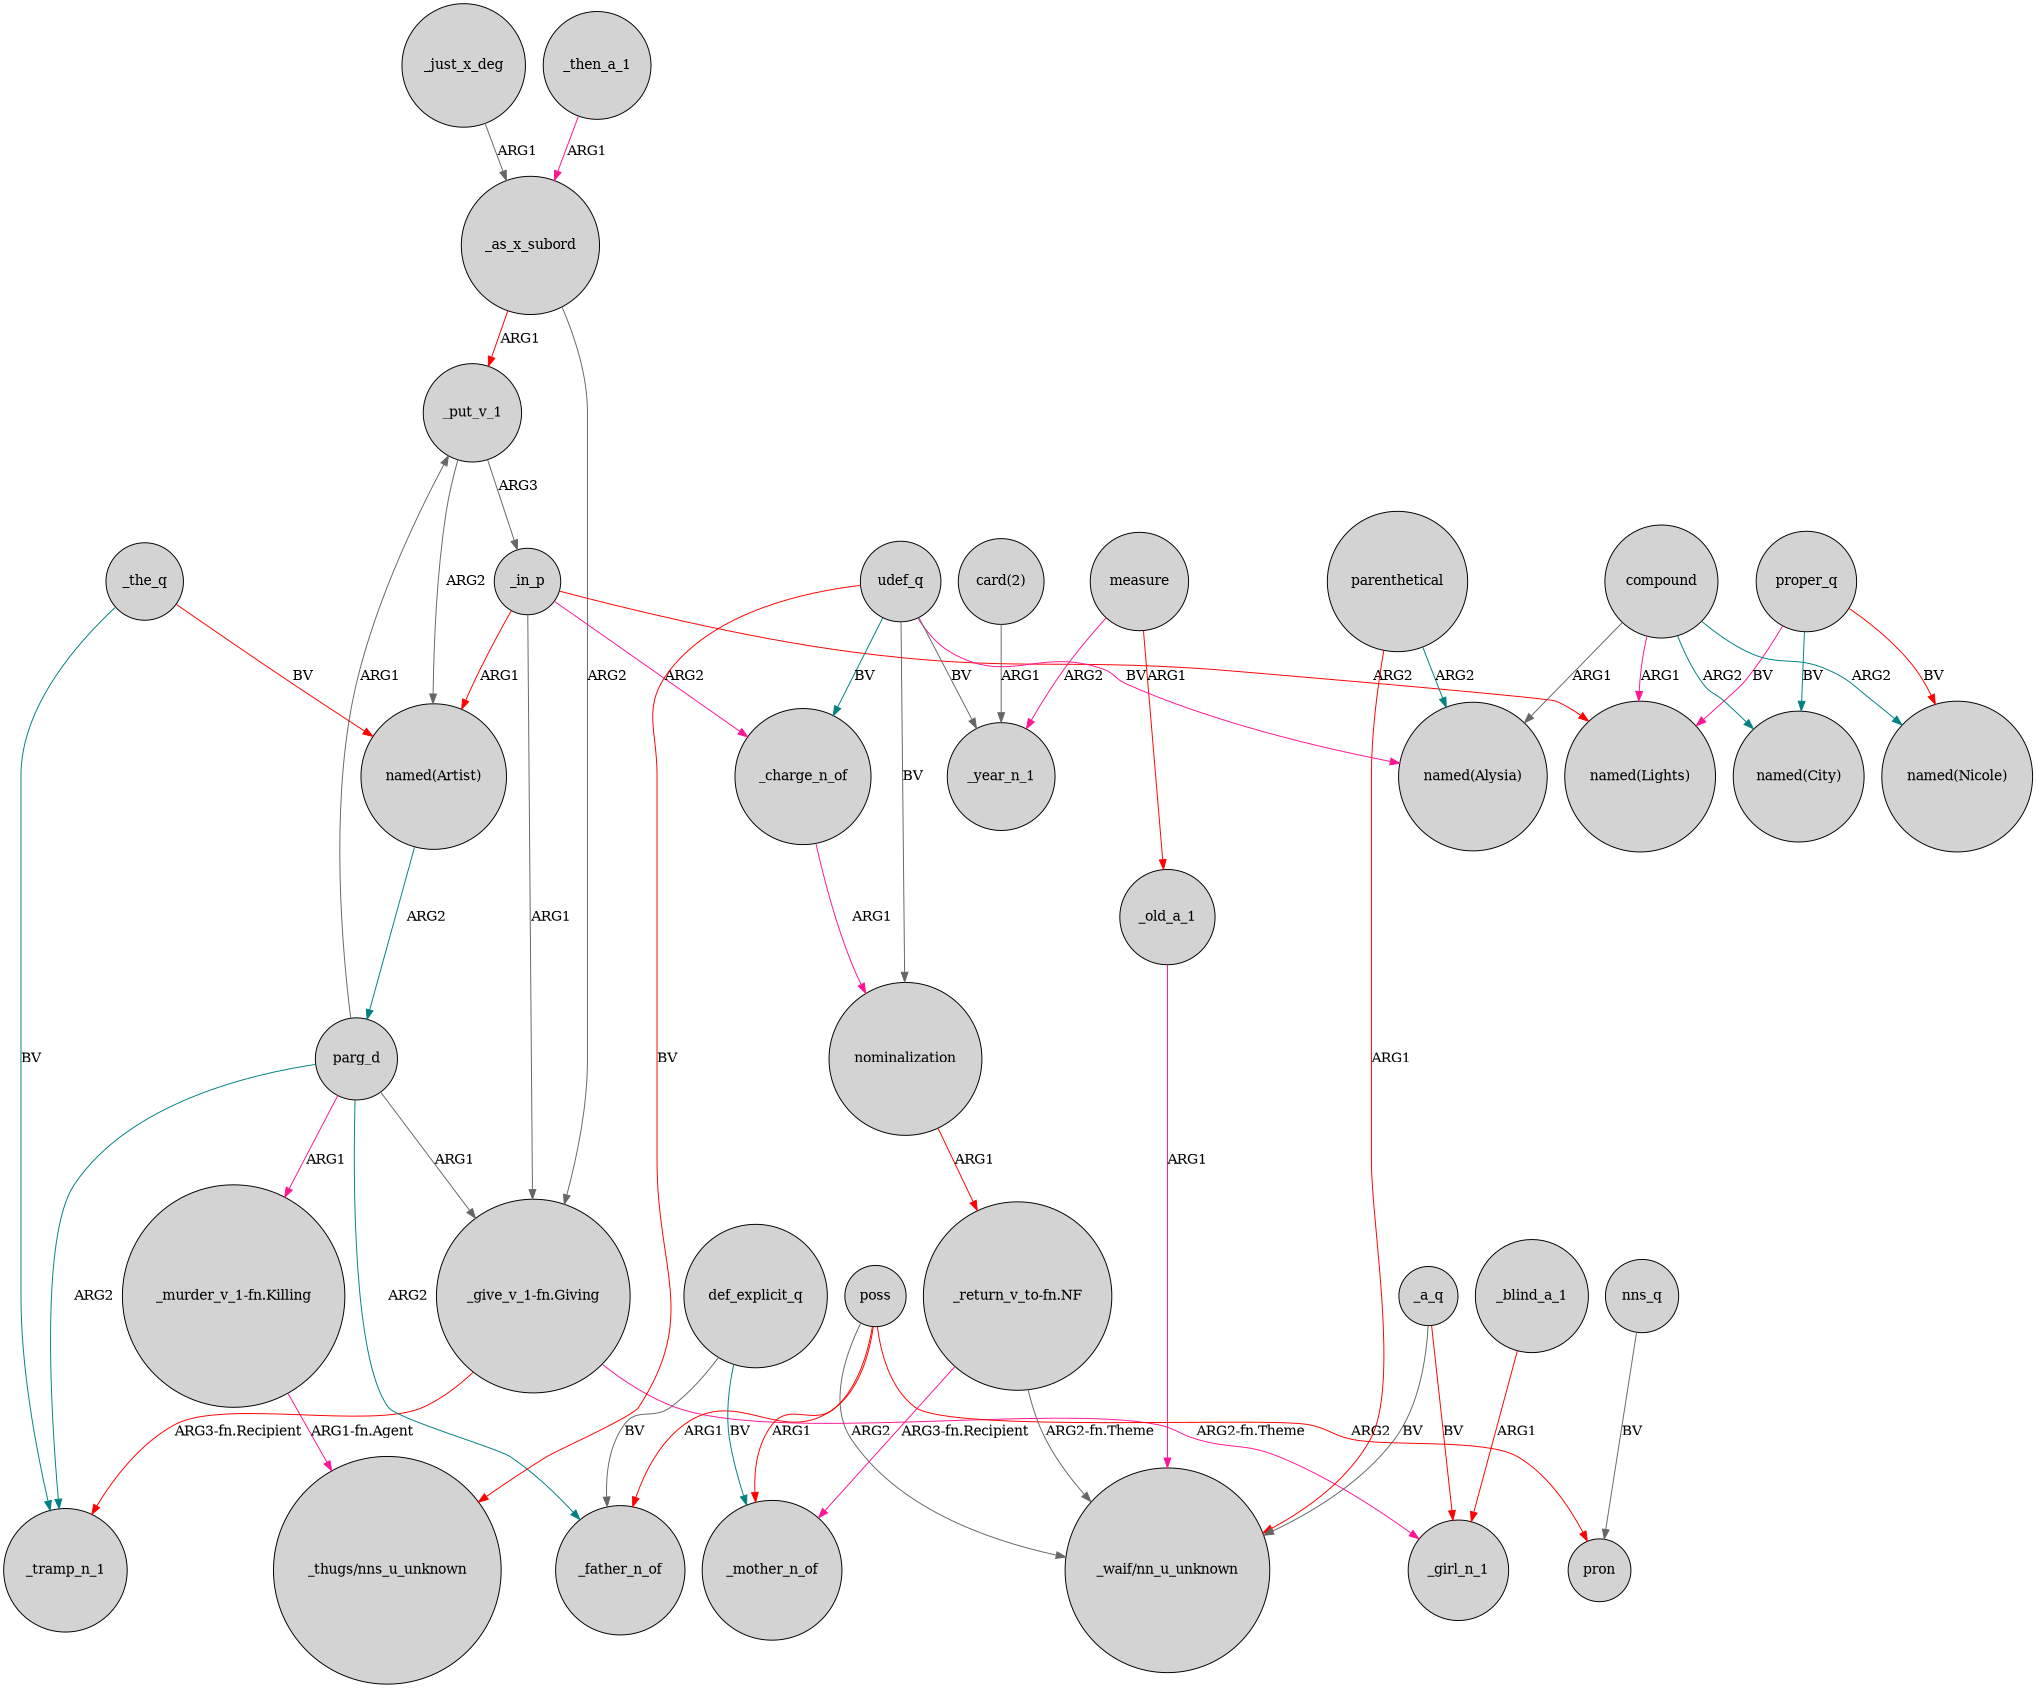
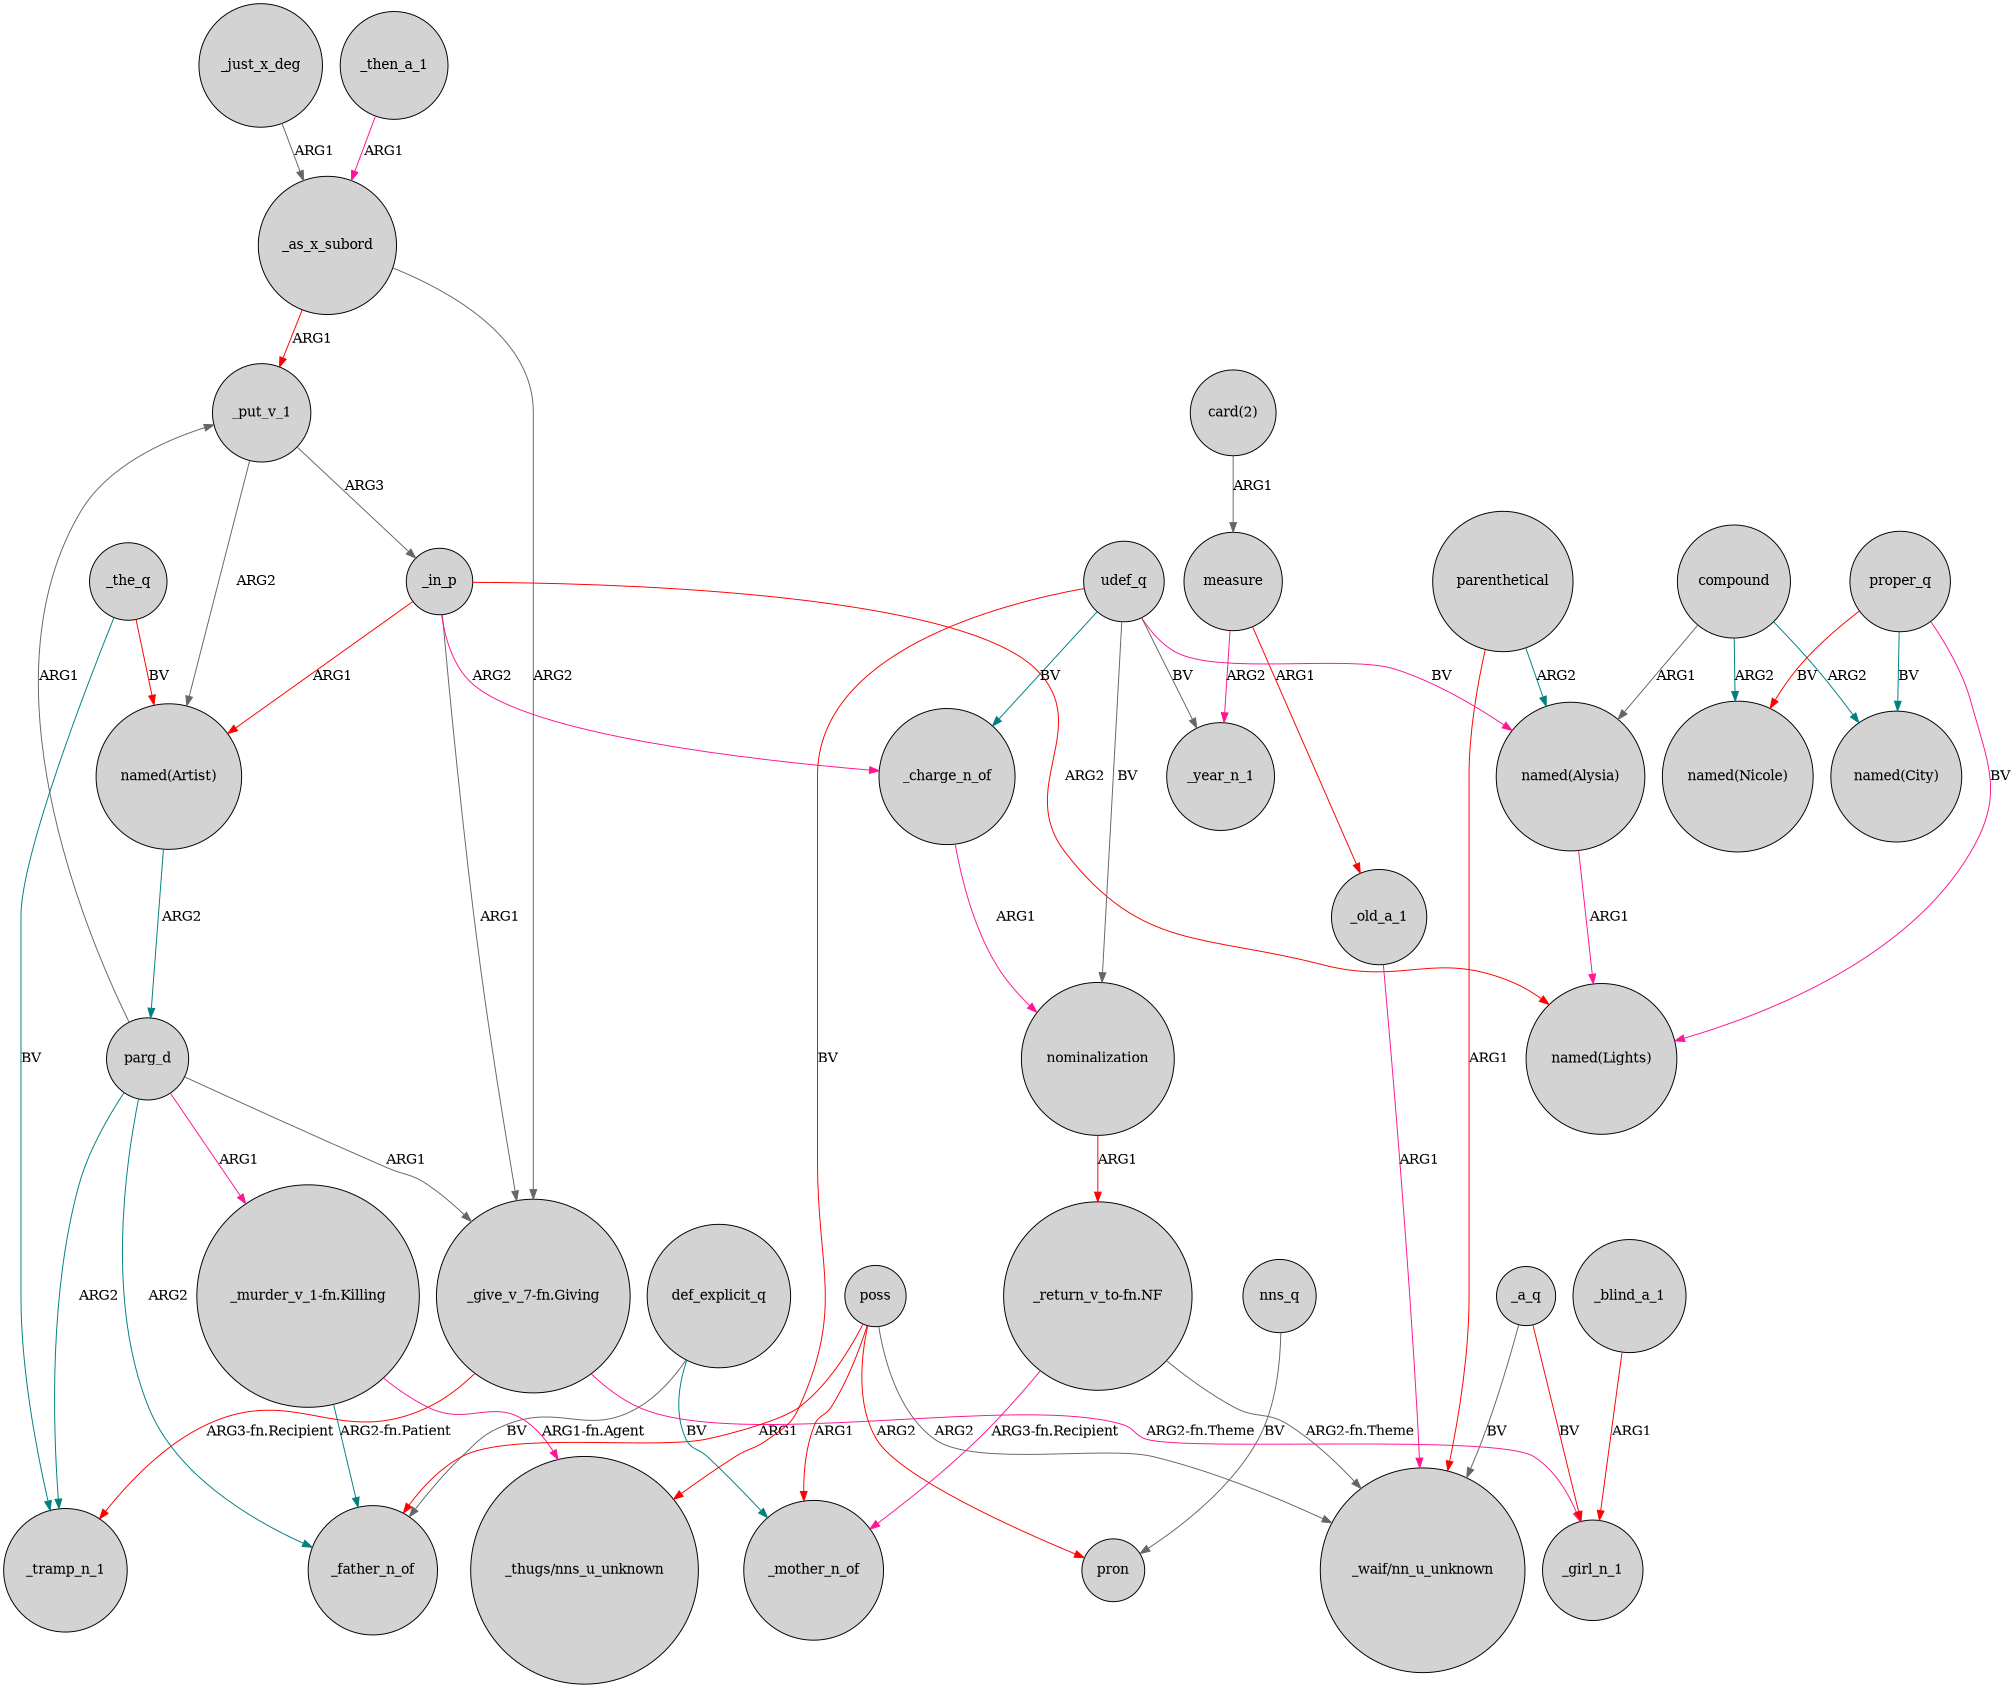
(1642, 664) -> (1585, 912)
(1001, 673) -> (1233, 489)
(533, 1296) -> (533, 1296)
none -> (345, 1451)
